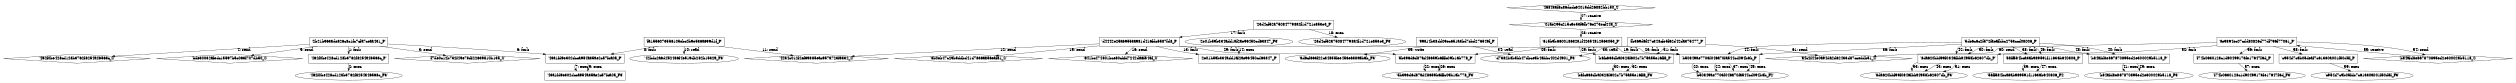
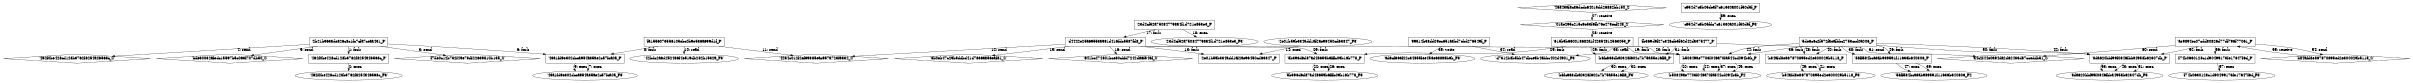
(2286, 50) -> none
(1535, 59) -> (1535, 59)
(585, 76) -> (585, 76)
